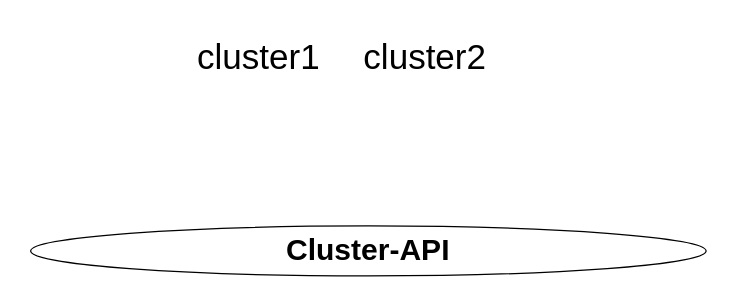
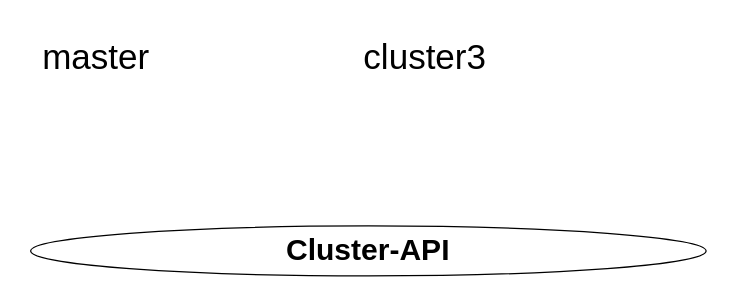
none -> (95, 57)
(258, 57) -> none
(425, 57) -> (425, 57)
